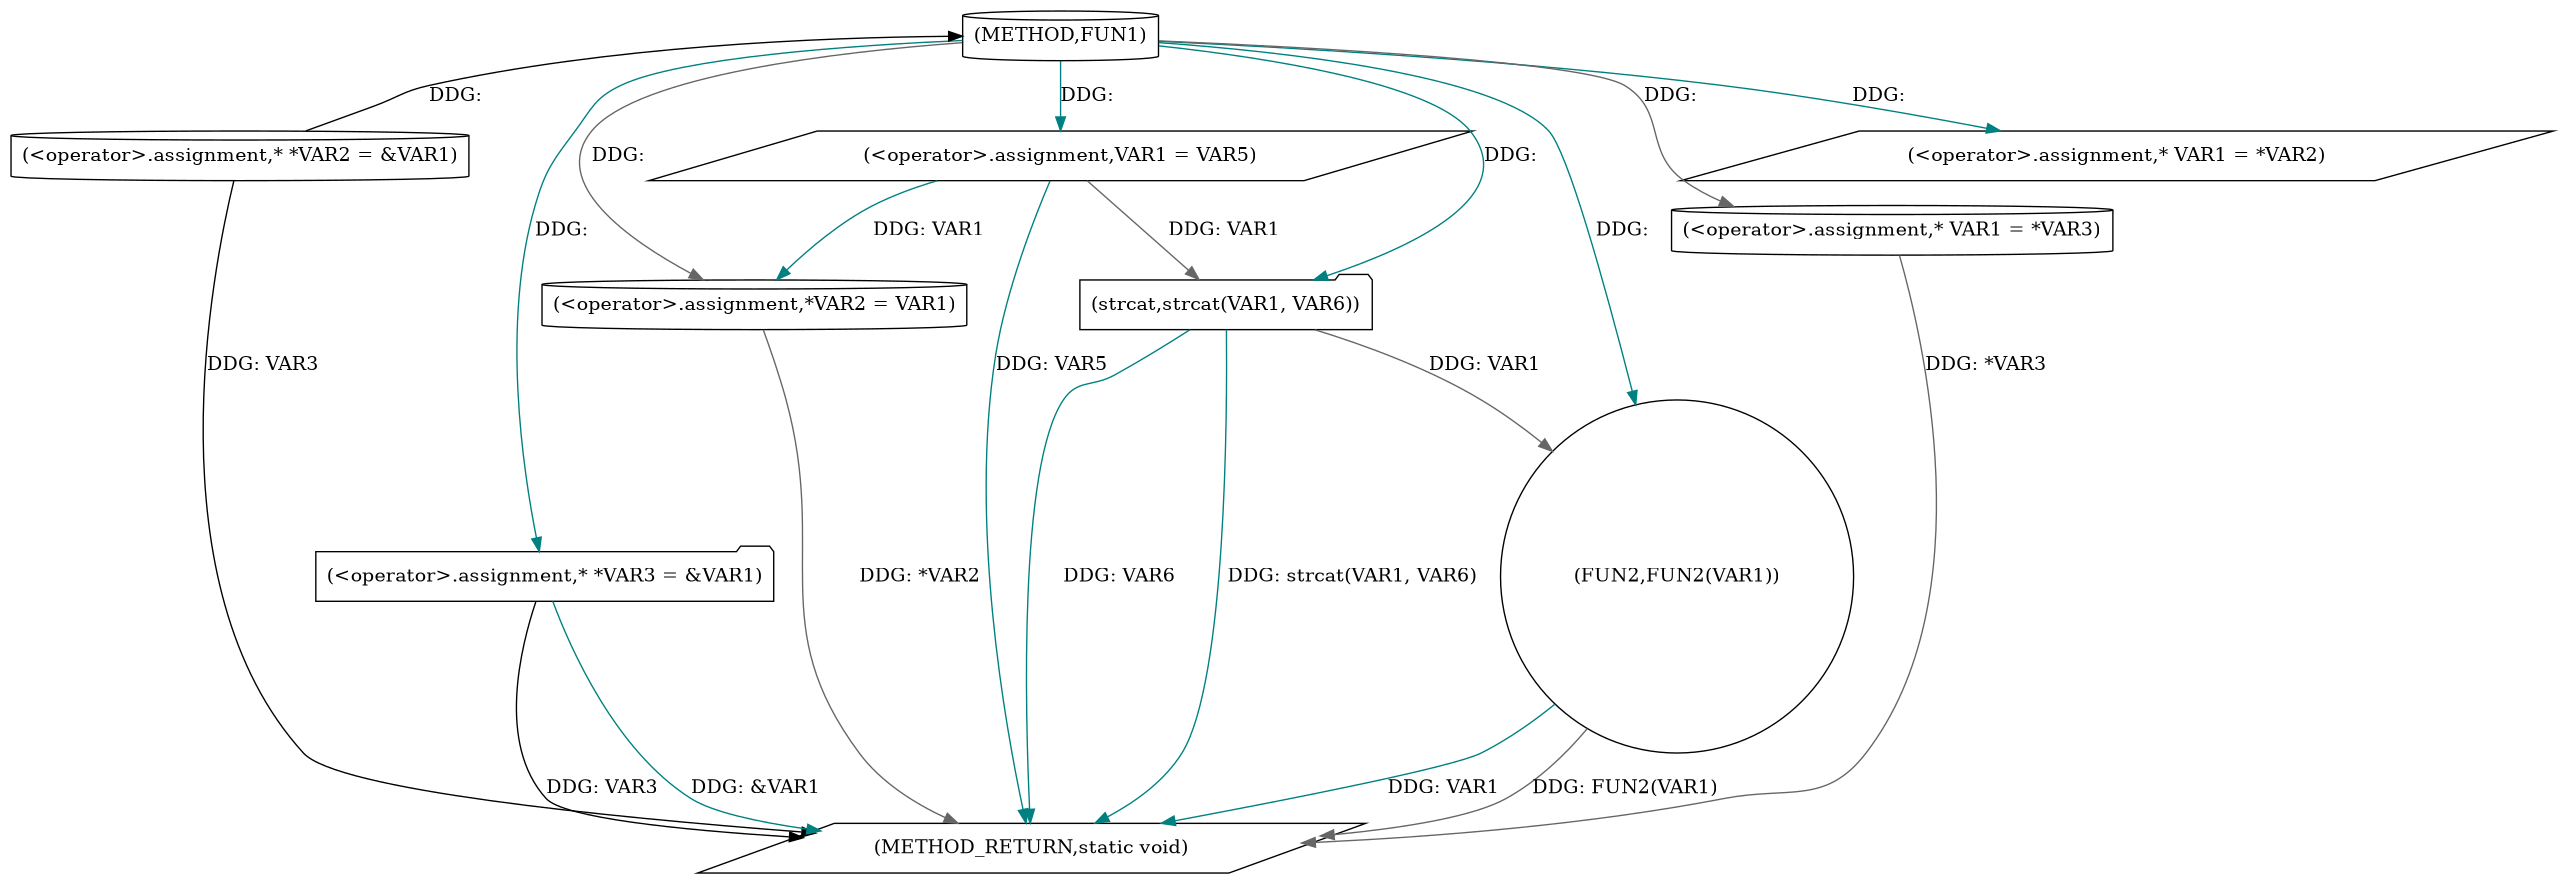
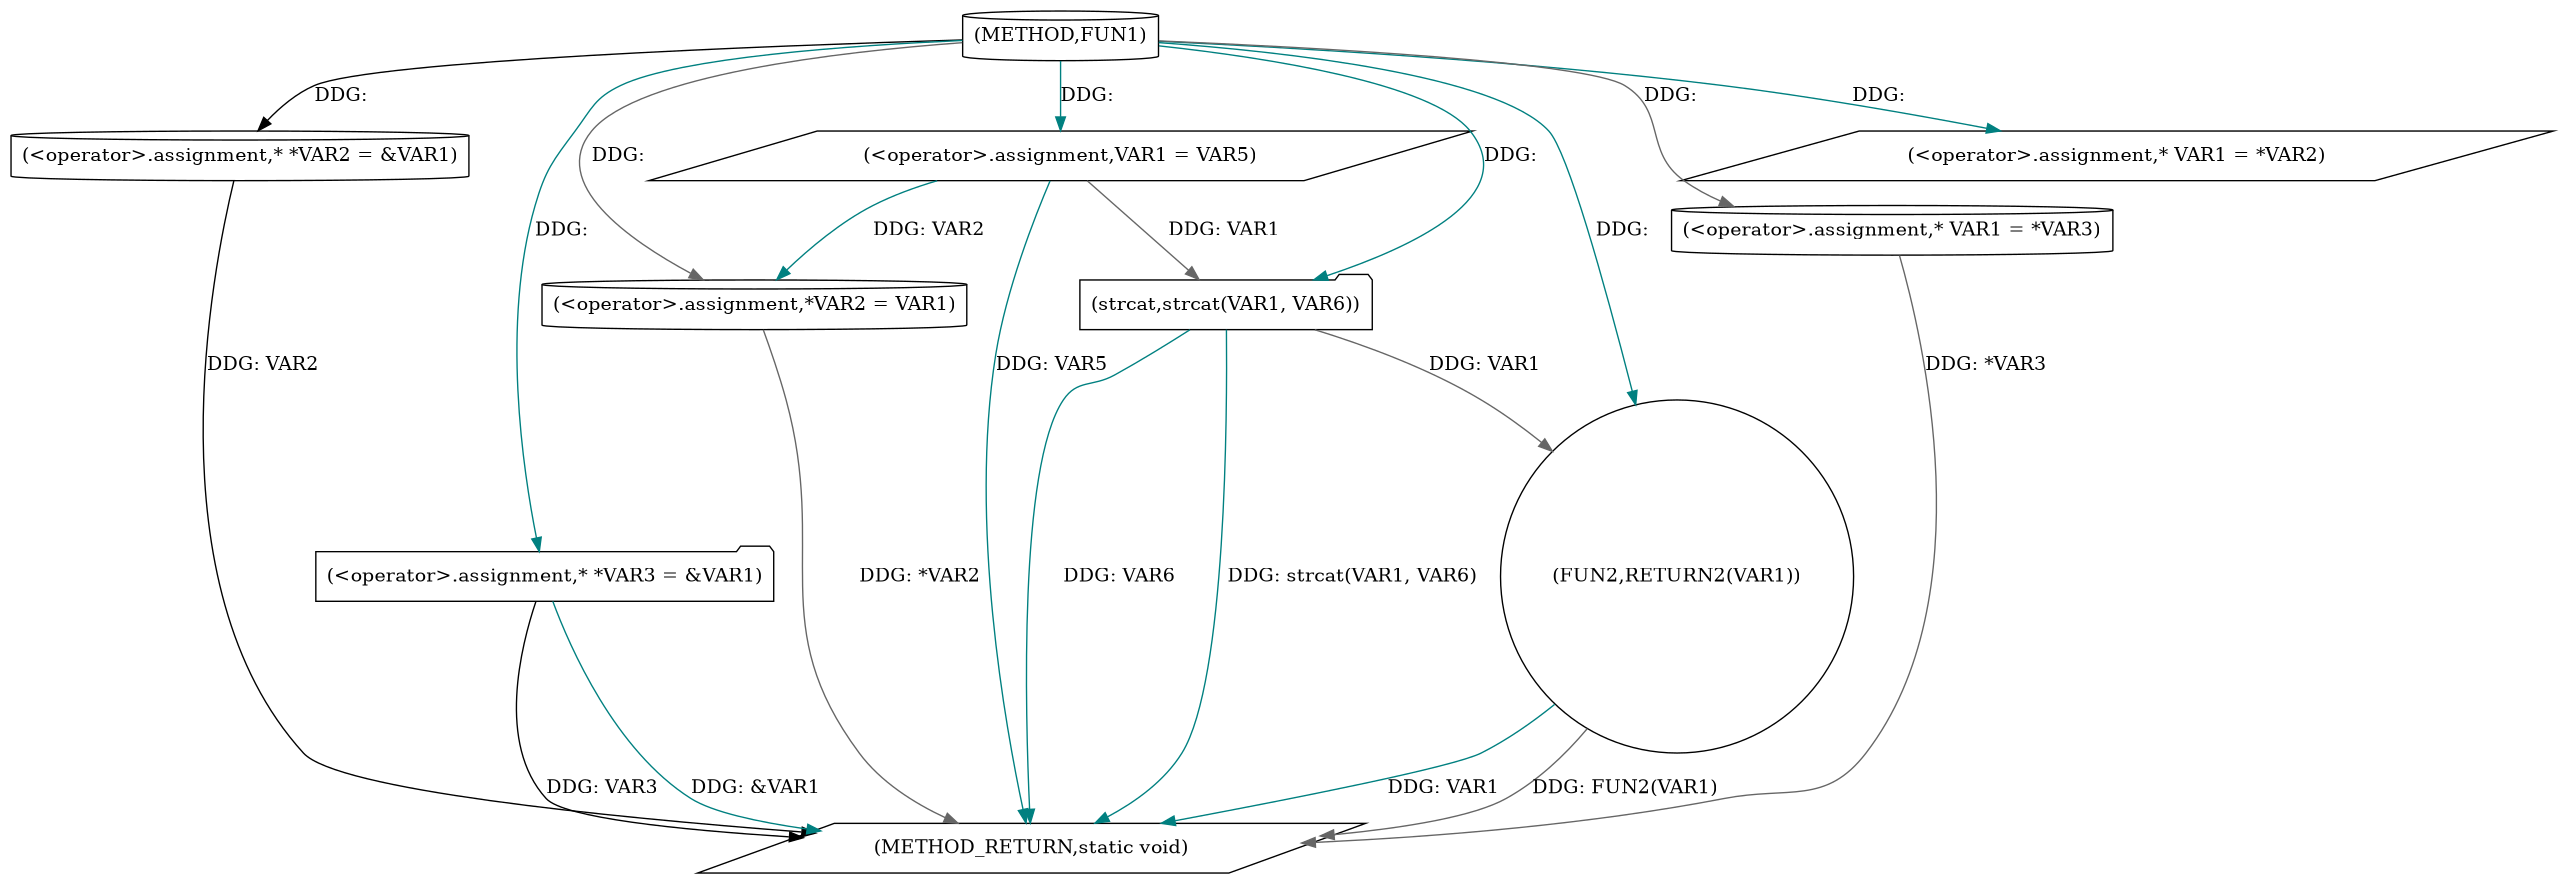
(622, 55) -> (608, 55)
(930, 230) -> (930, 230)
(263, 365) -> (263, 365)
(1677, 576) -> (1677, 576)
